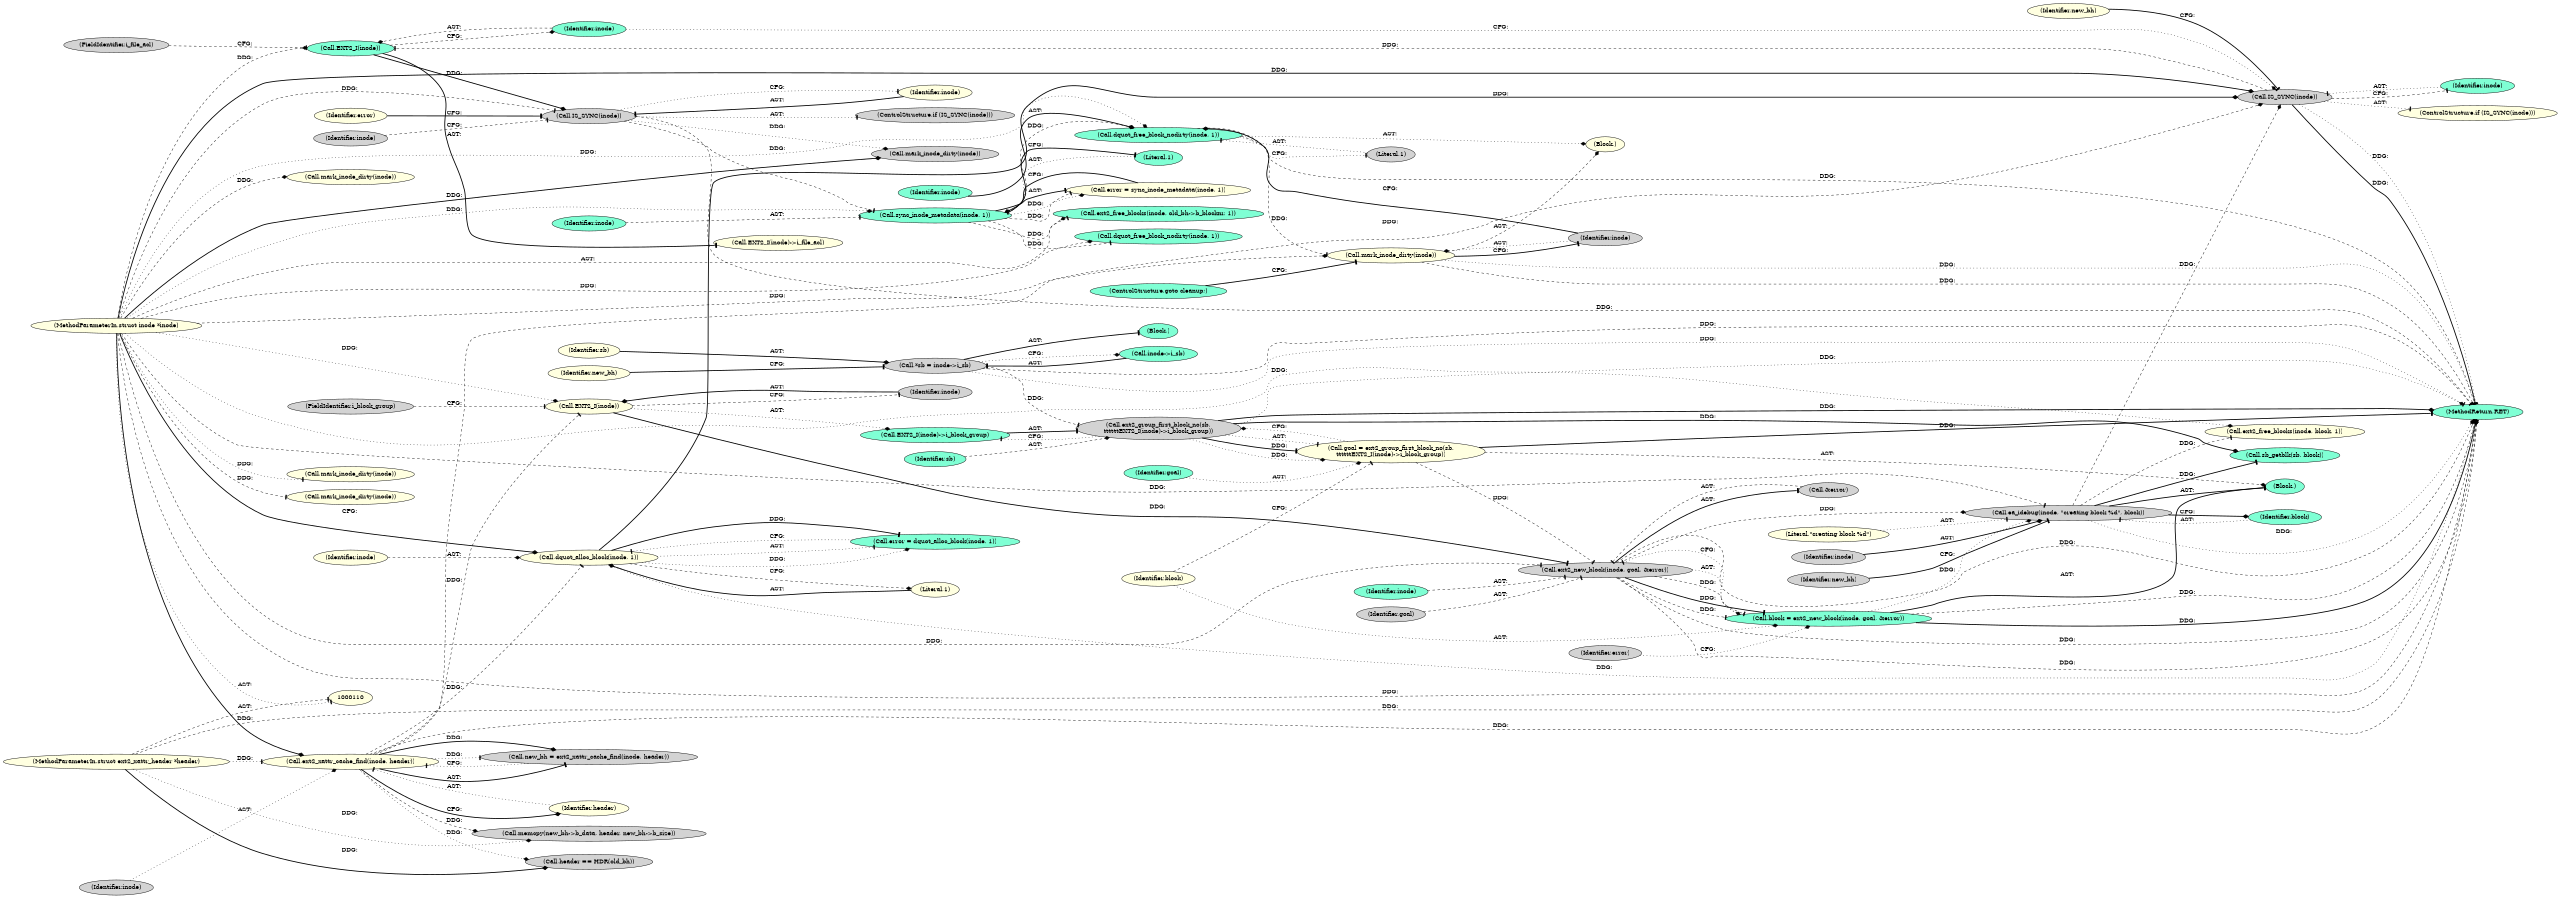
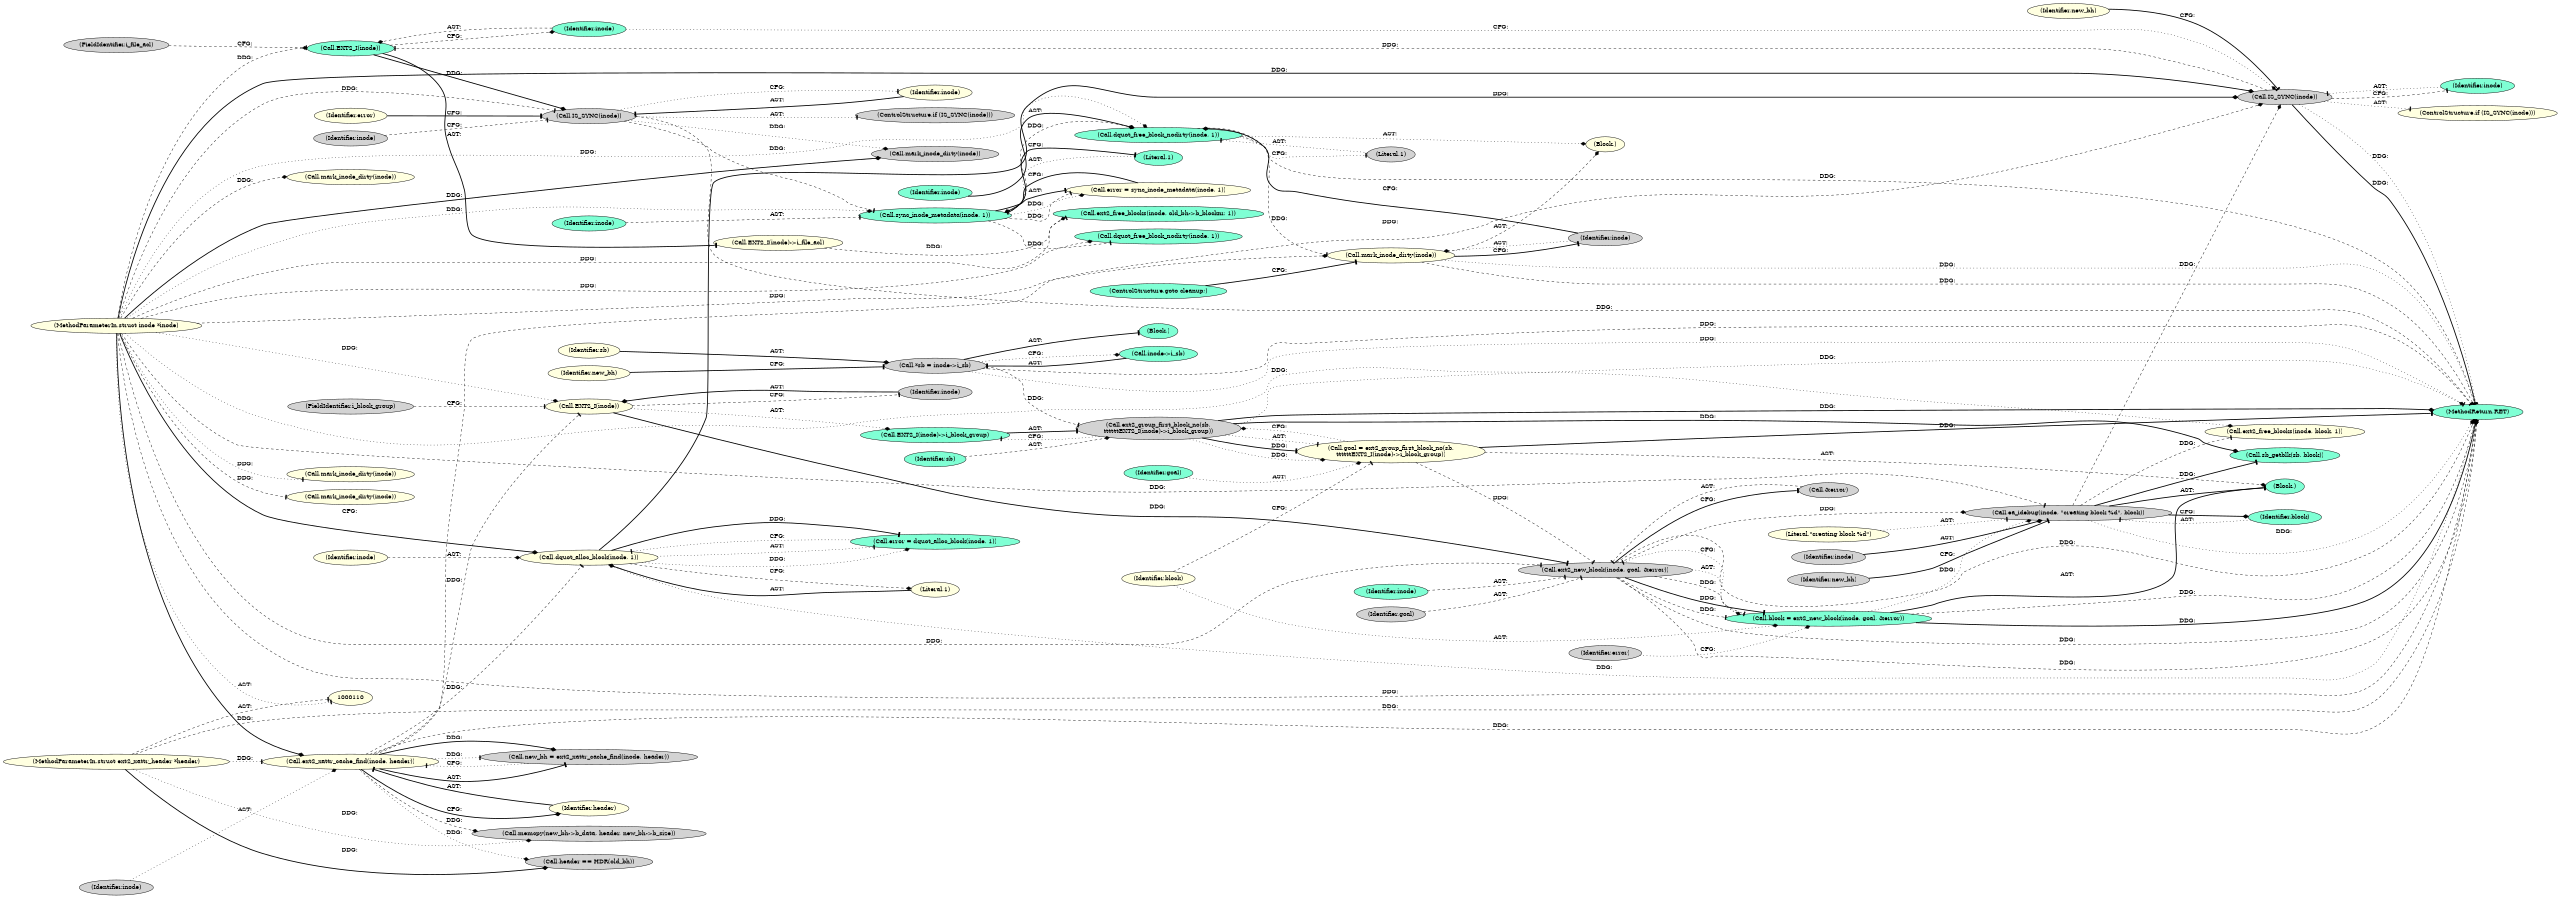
(1027, 237) -> (952, 255)
(589, 259) -> (589, 259)
(1709, 500) -> (1709, 500)
(463, 793) -> (463, 793)
